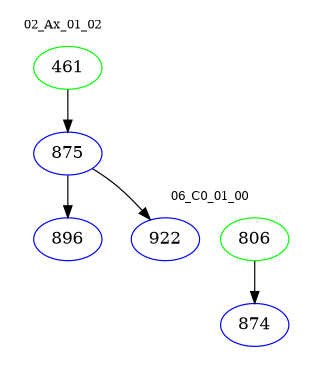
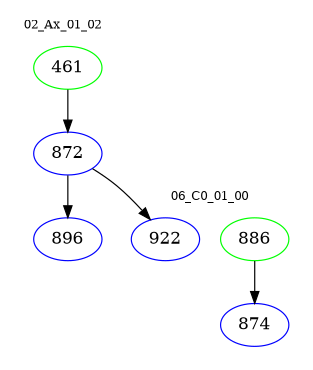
(68, 154) -> (68, 154)
(255, 239) -> (255, 239)
